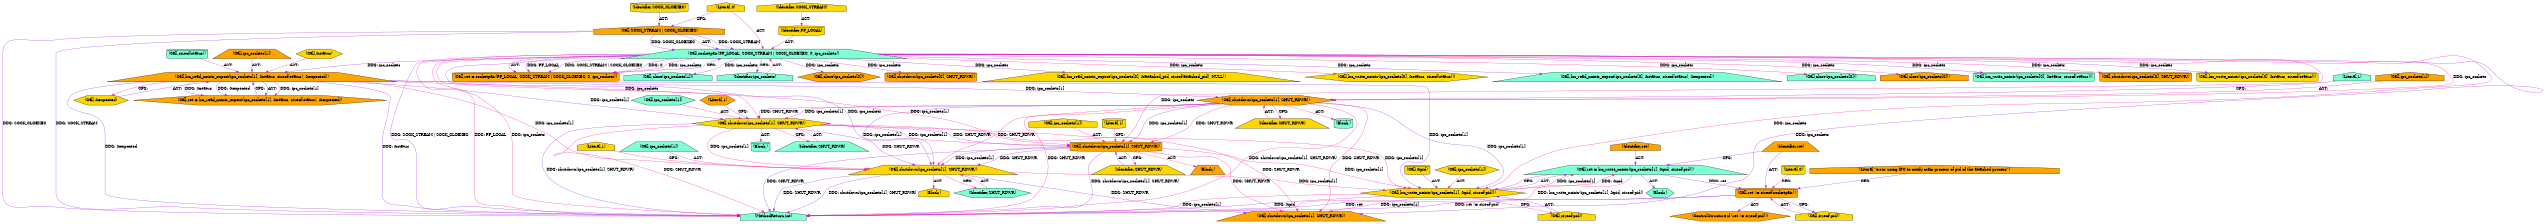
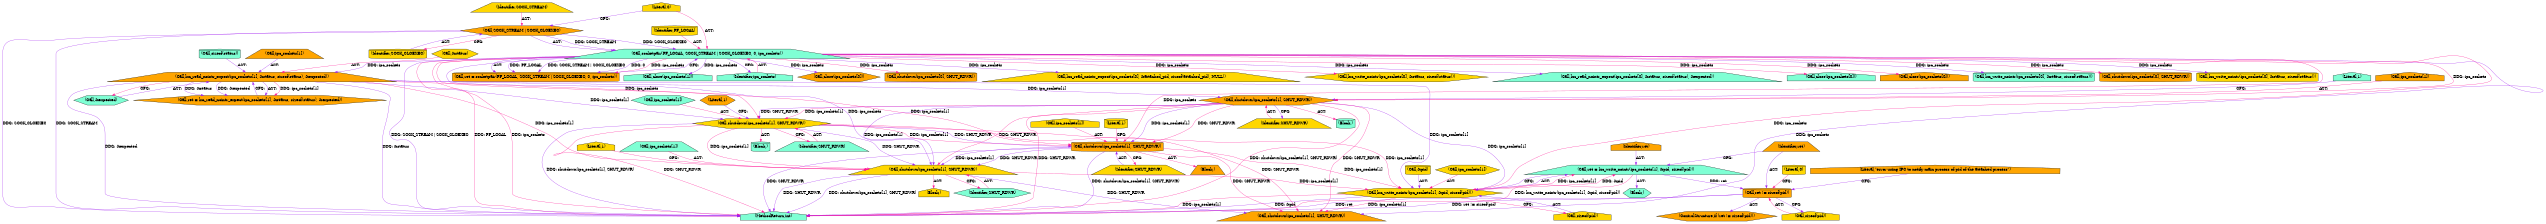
(802, 7) -> (522, 7)
(802, 17) -> (522, 18)
(659, 31) -> (522, 31)
none -> (463, 42)
(101, 100) -> (101, 100)
(1767, 193) -> (1767, 193)
